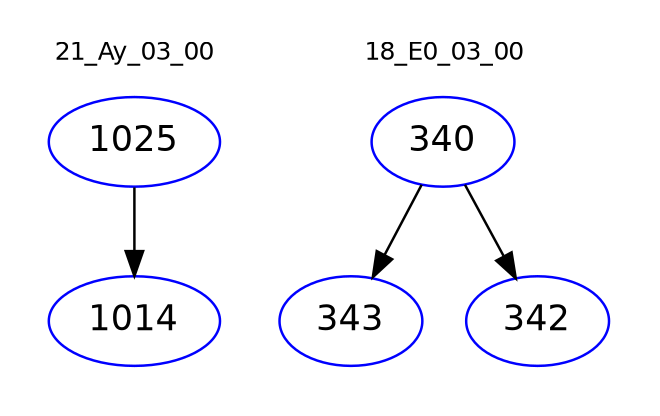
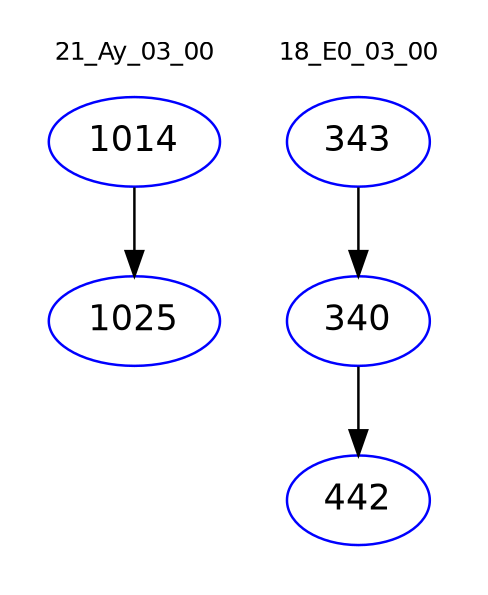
(134, 219) -> (134, 219)
(403, 220) -> (358, 219)
(538, 321) -> (358, 500)
